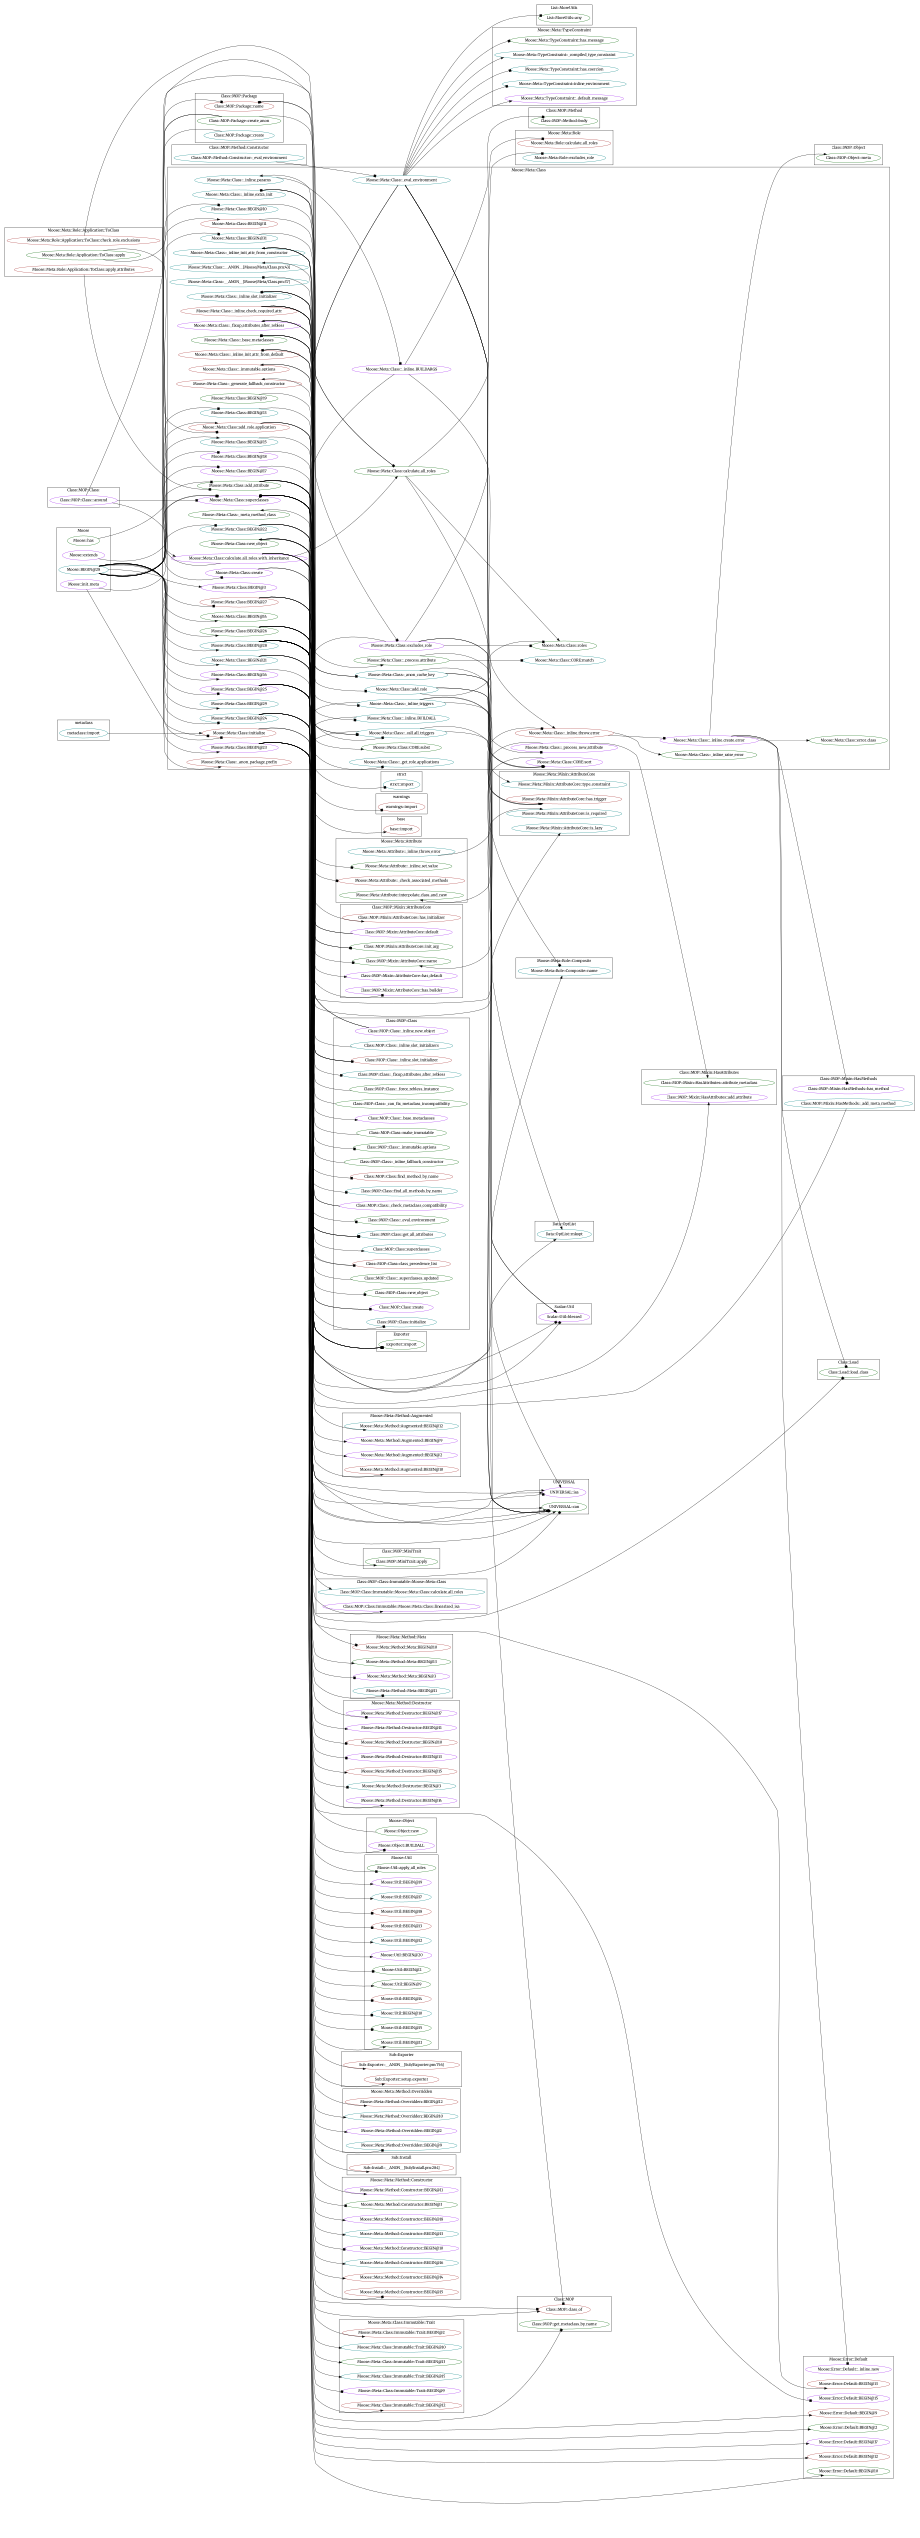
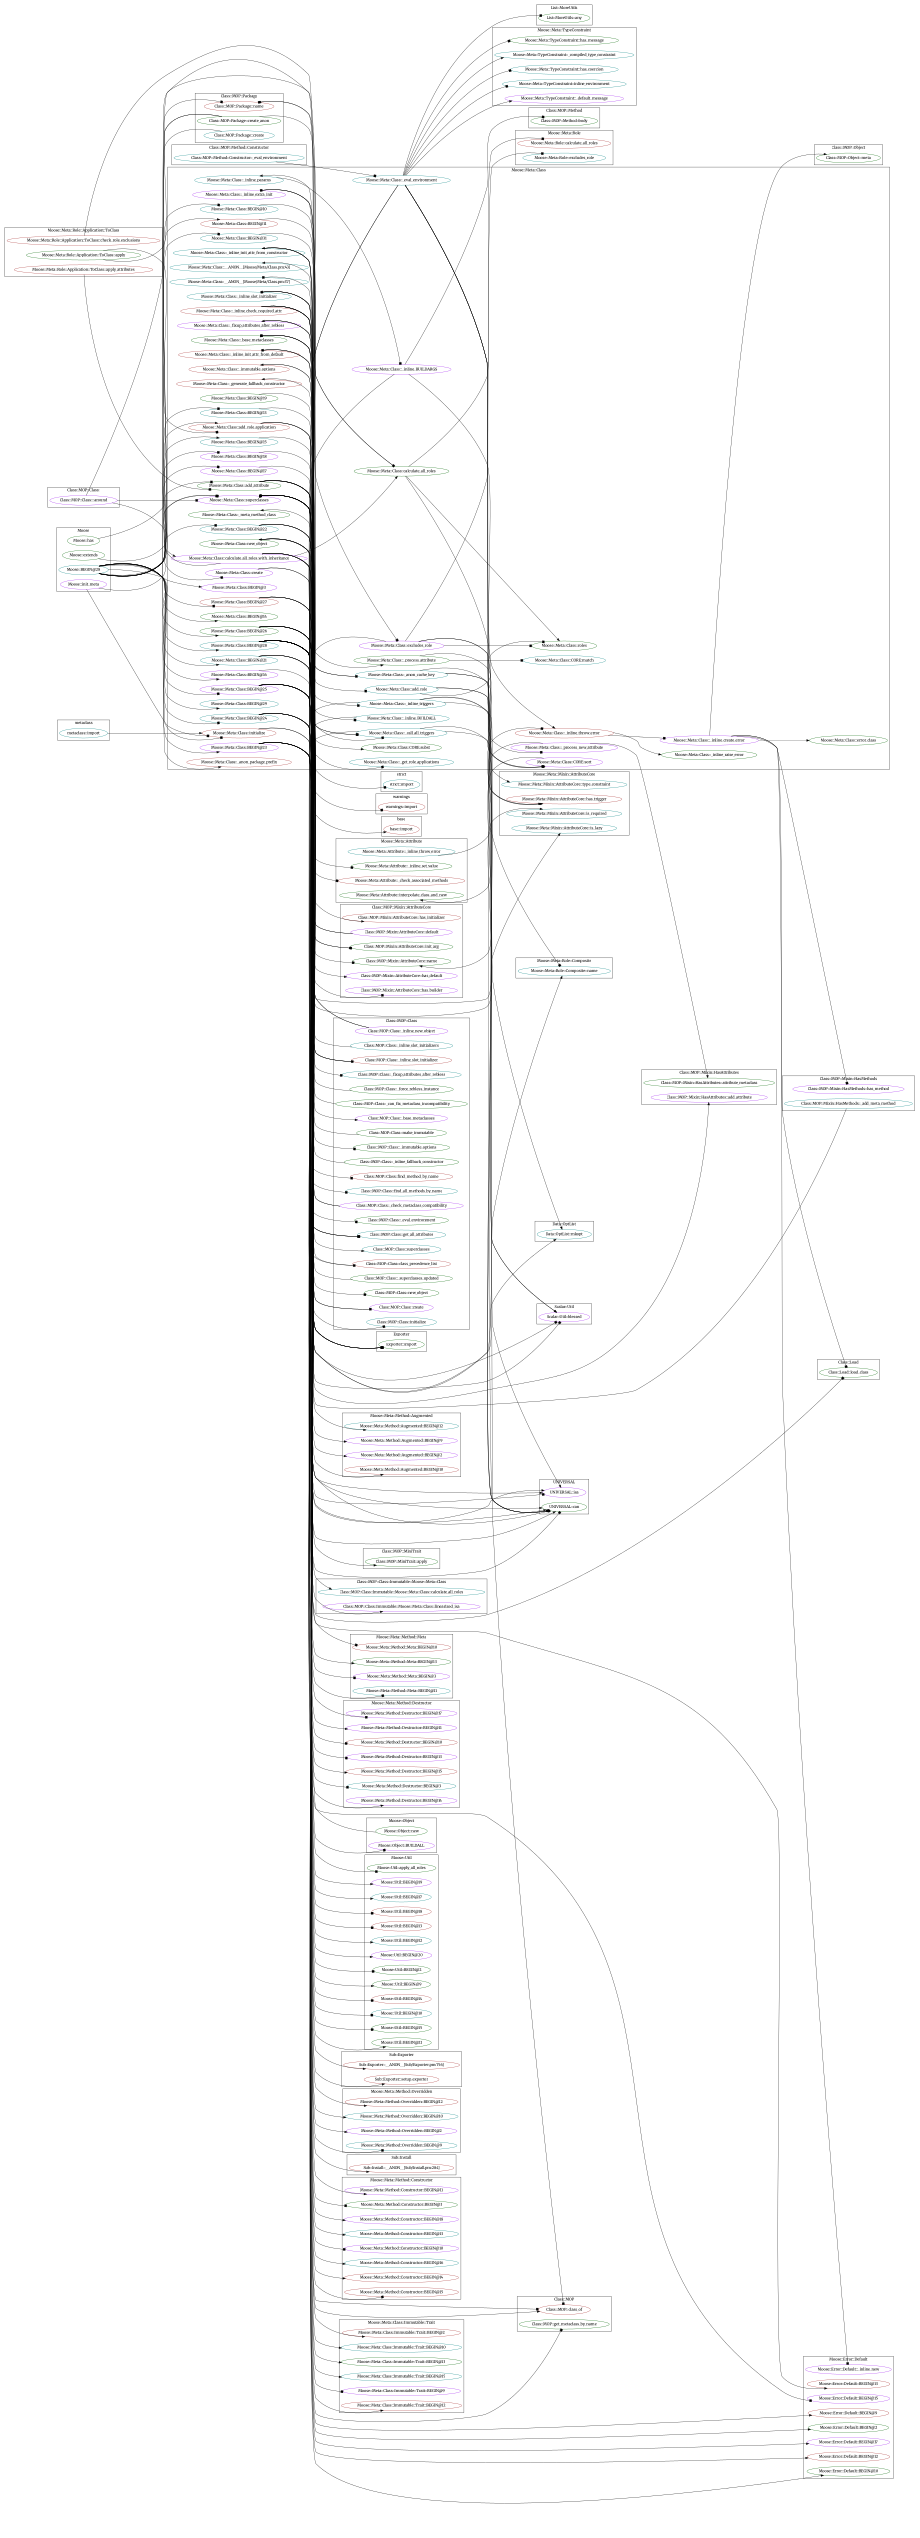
(239, 195) -> (239, 195)
(84, 555) -> (84, 555)
